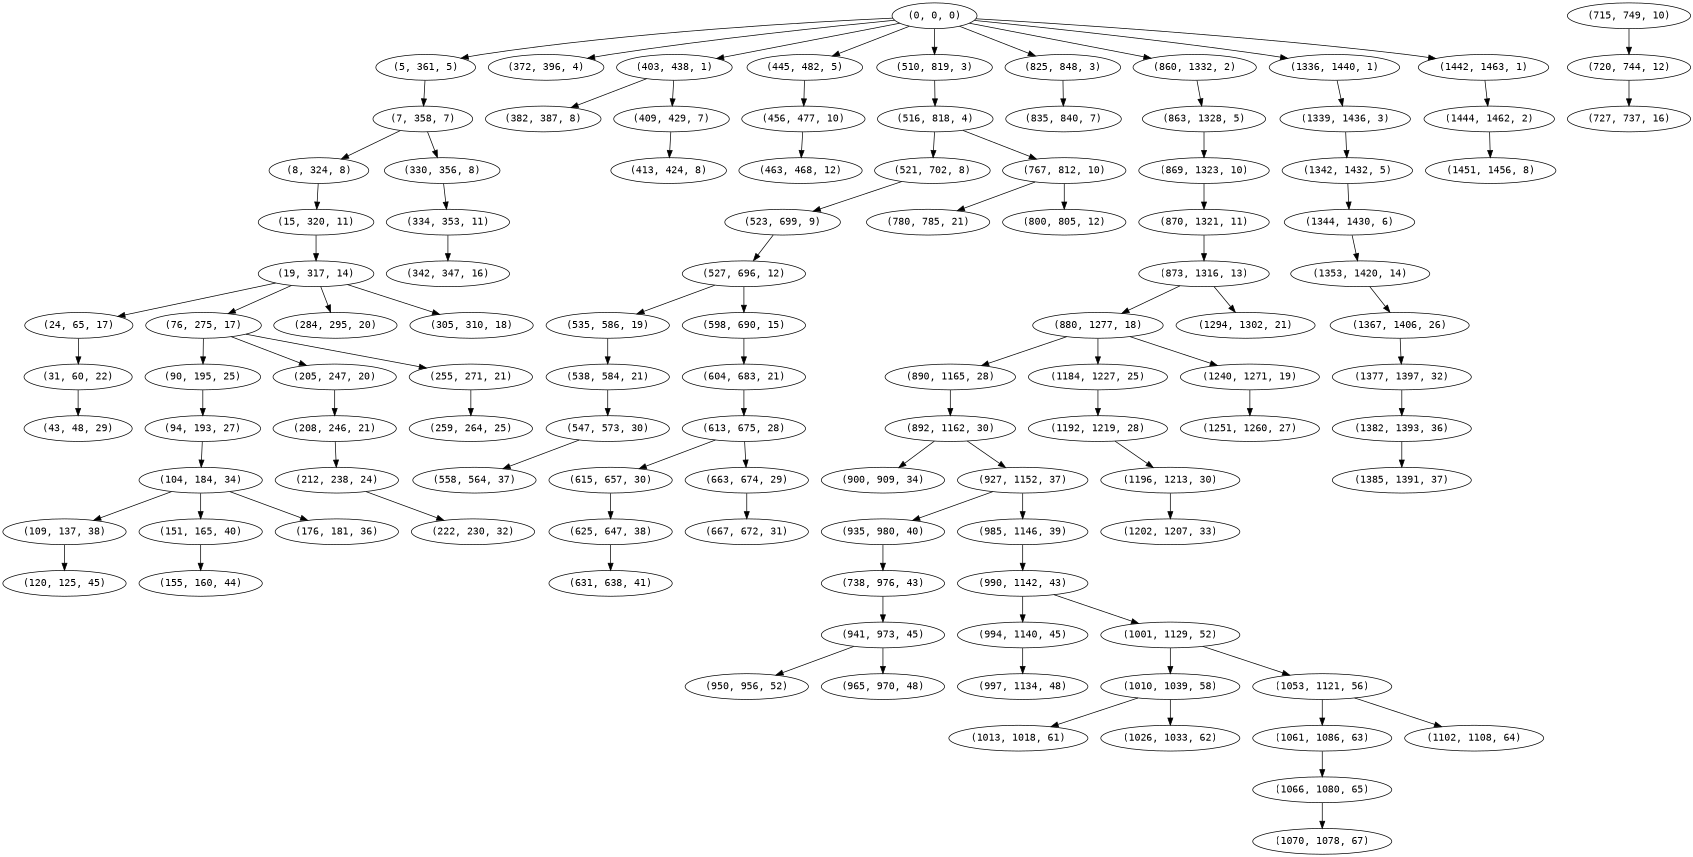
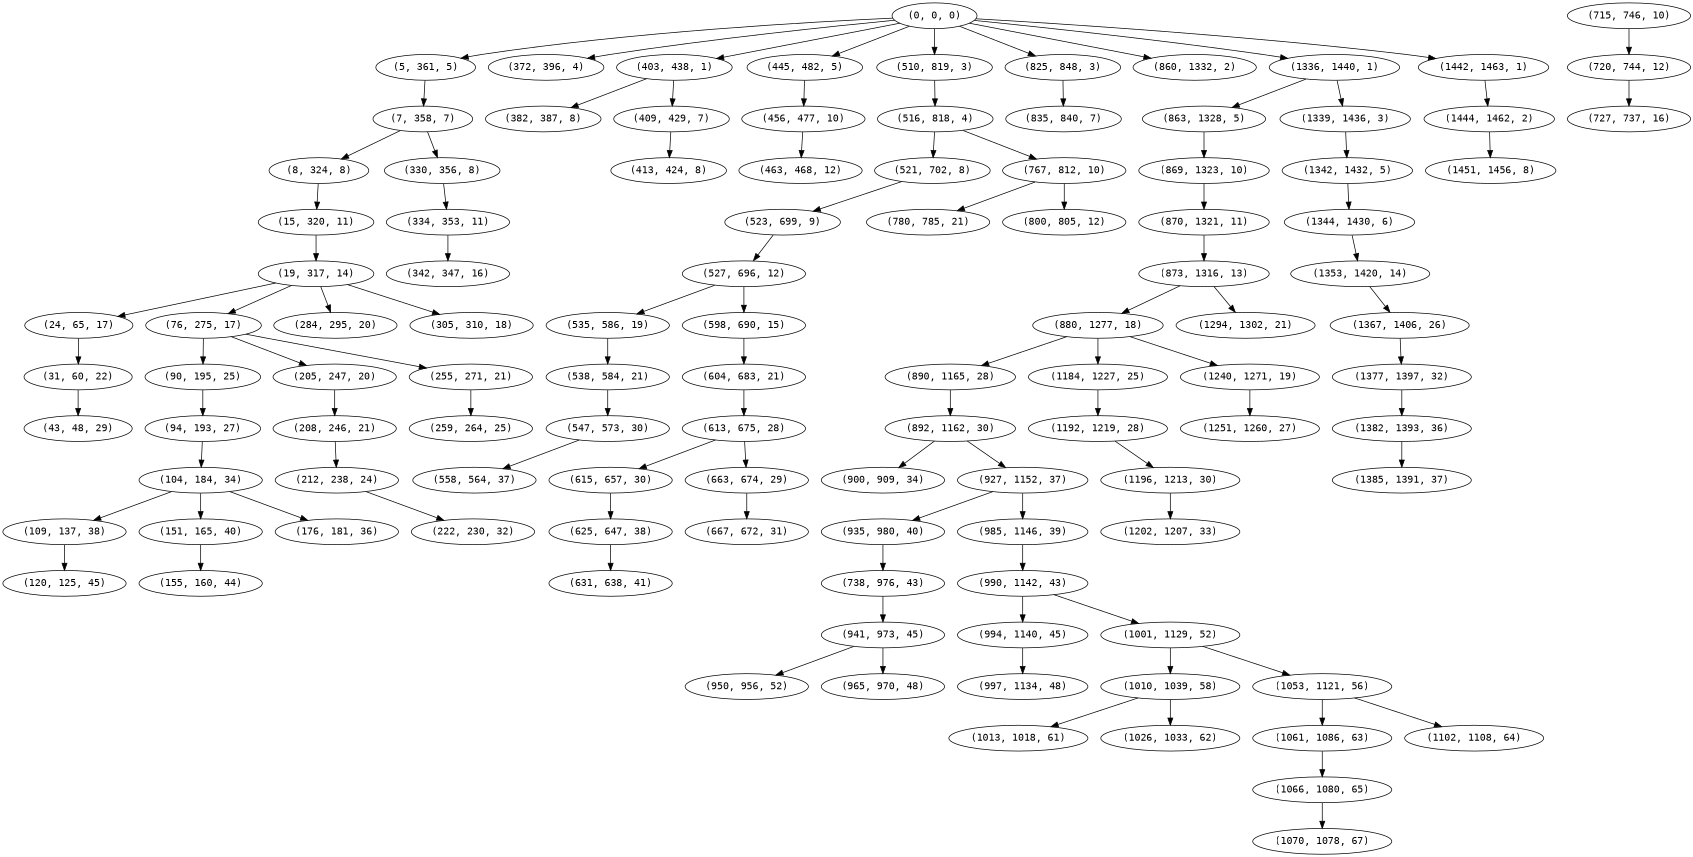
(1629, 16) -> (1629, 16)
(1199, 90) -> (1272, 92)
